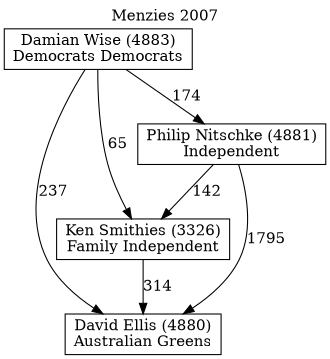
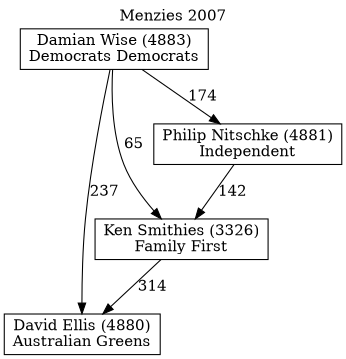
(143, 239) -> (182, 239)
(244, 246) -> none
